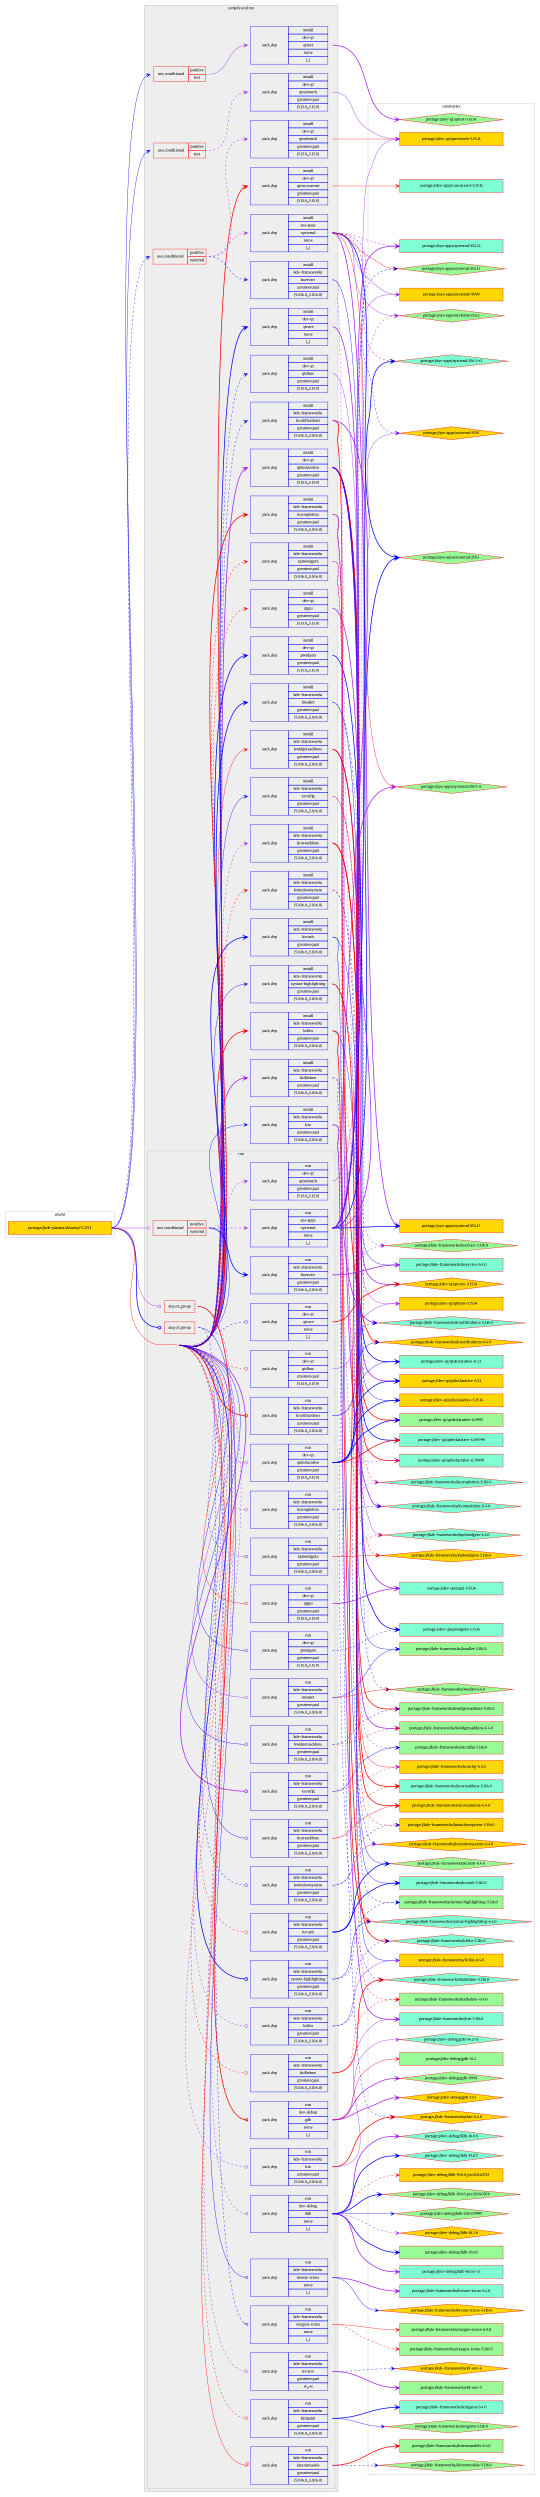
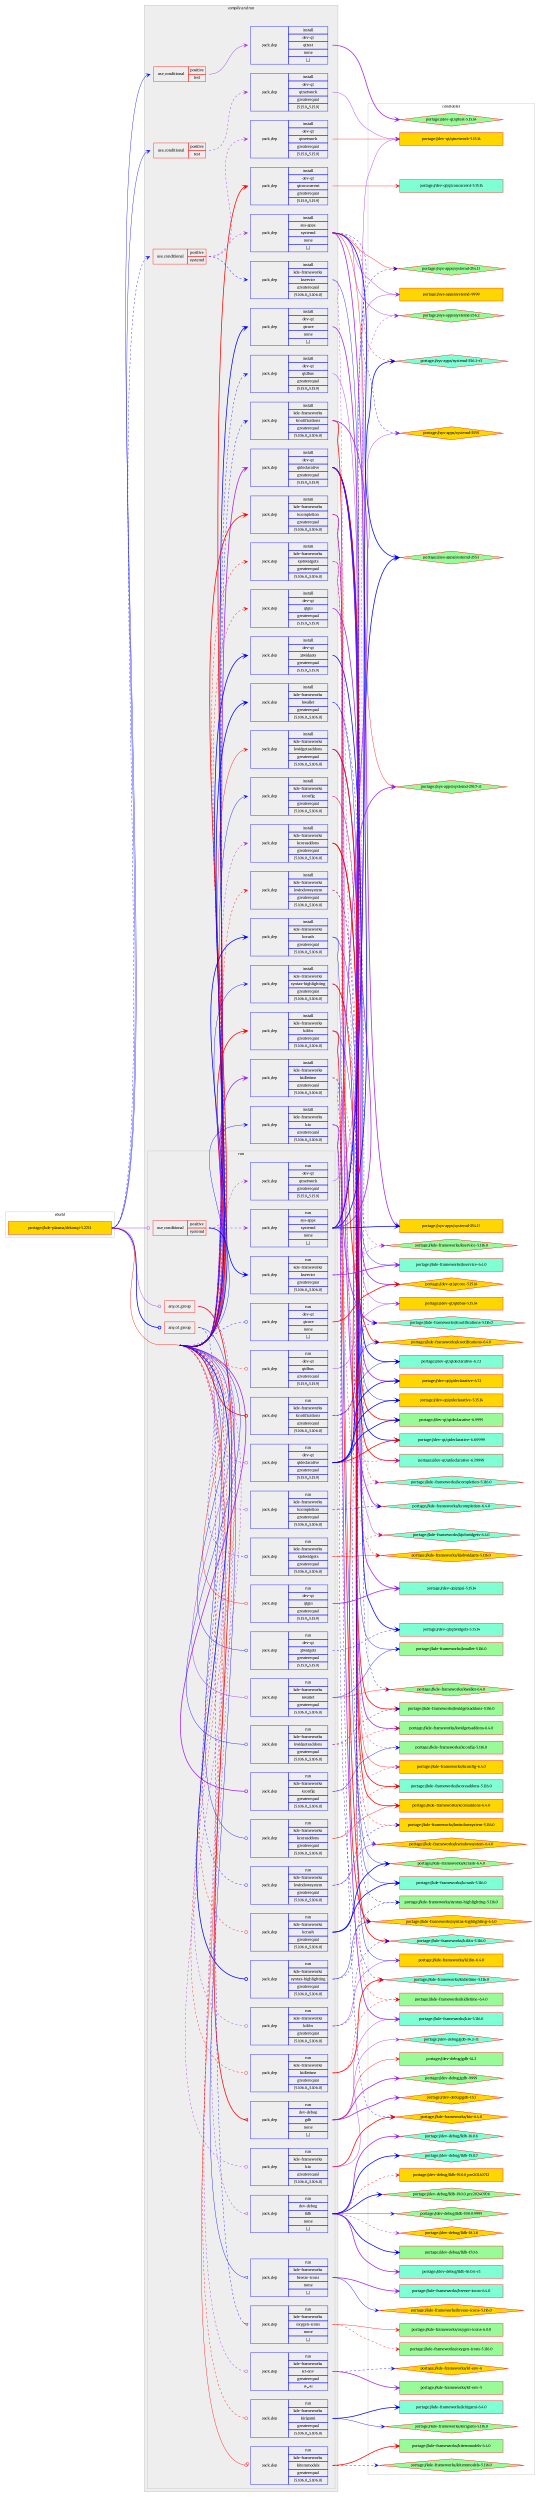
(451, 246) -> none
(451, 1922) -> (451, 1922)
